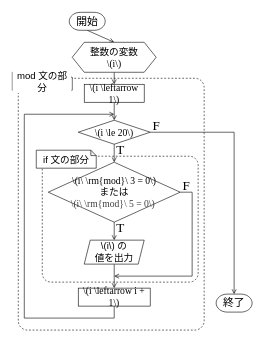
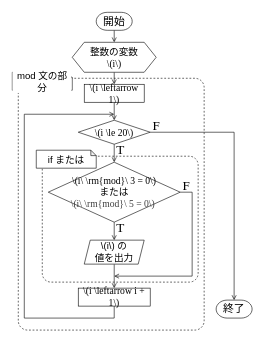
(87, 21) -> (114, 21)
(66, 159) -> (66, 159)
(234, 303) -> (234, 309)
